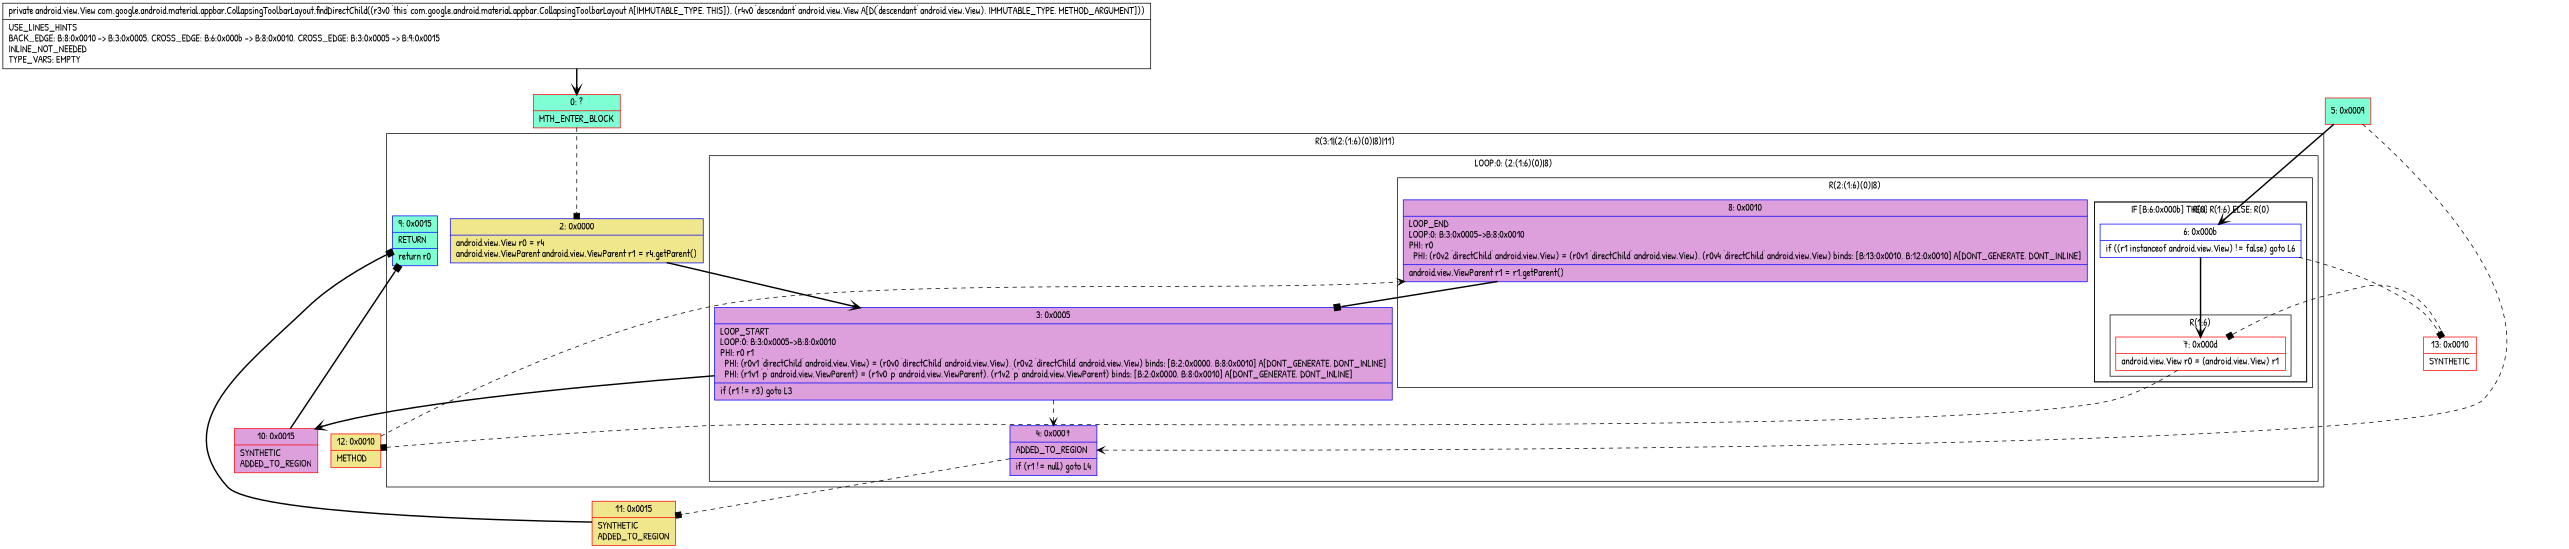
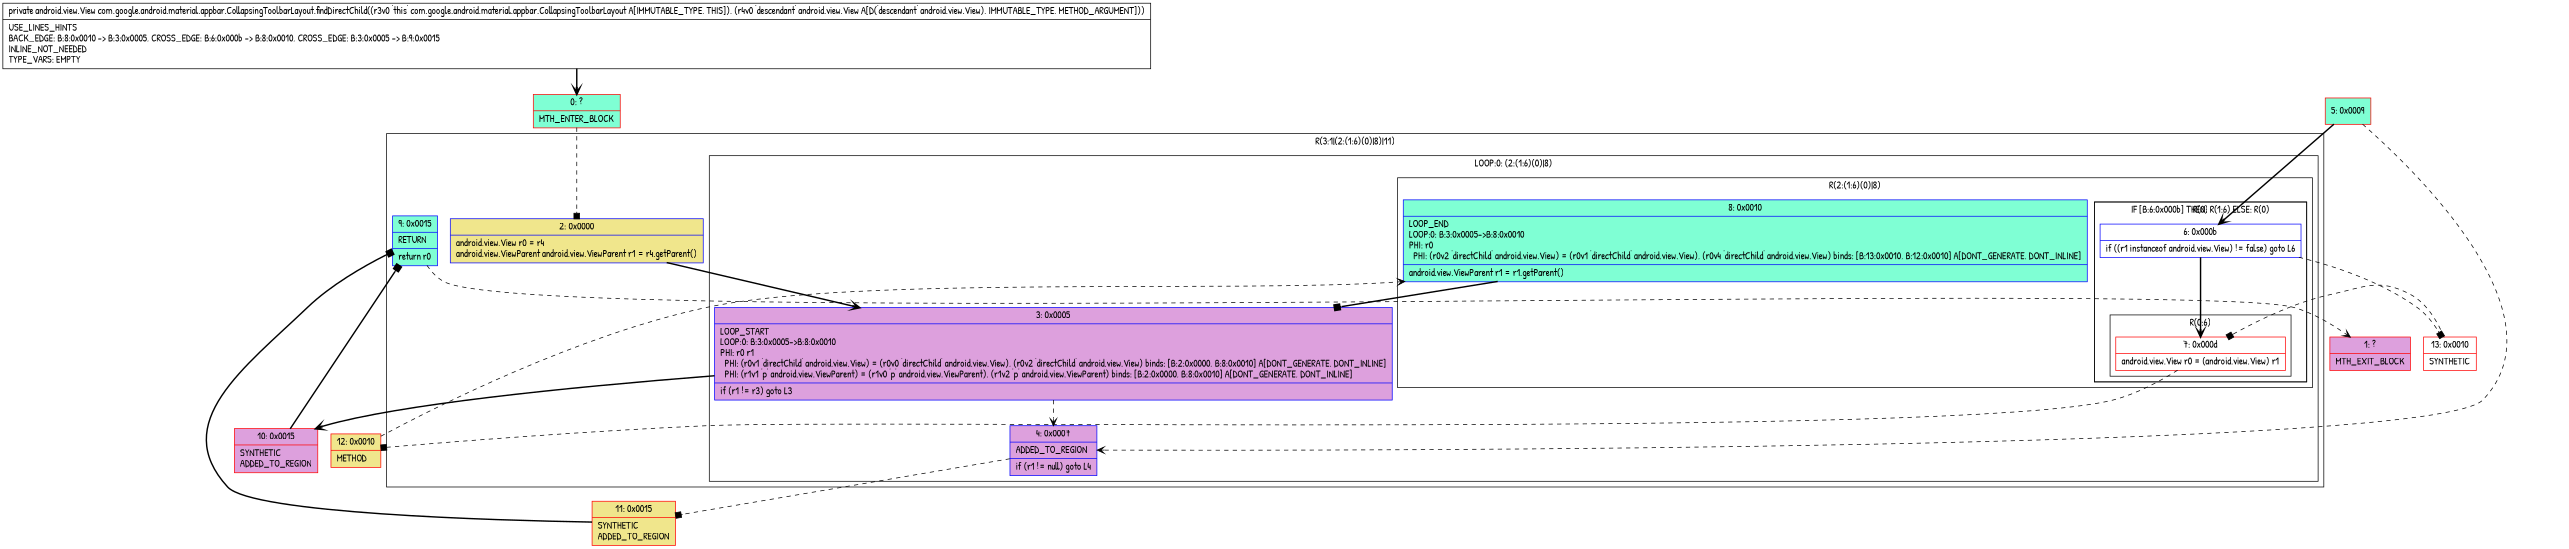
(1745, 241) -> (1745, 241)
(2201, 323) -> (2201, 323)
none -> (2370, 354)
